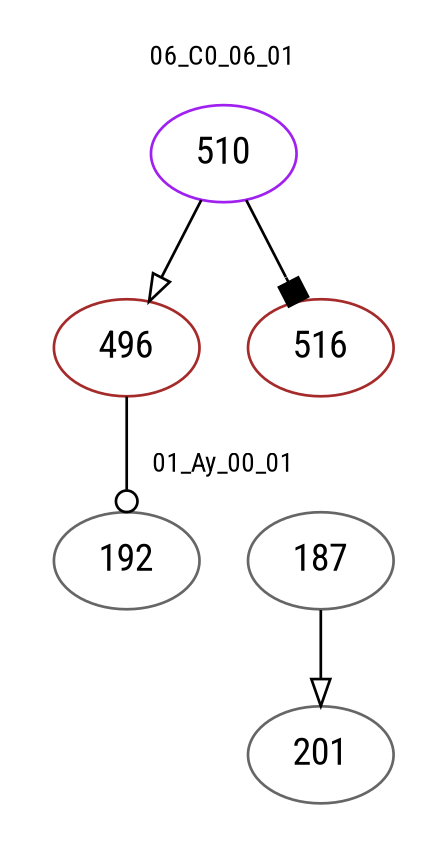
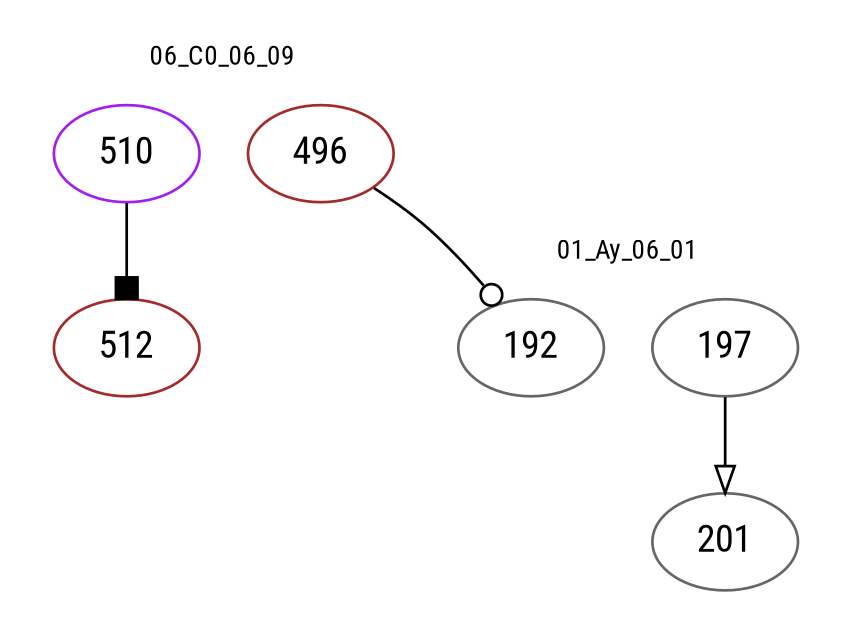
(224, 58) -> (224, 58)
(181, 239) -> none
(321, 348) -> (127, 348)
(224, 465) -> (628, 252)
(321, 561) -> (725, 348)
